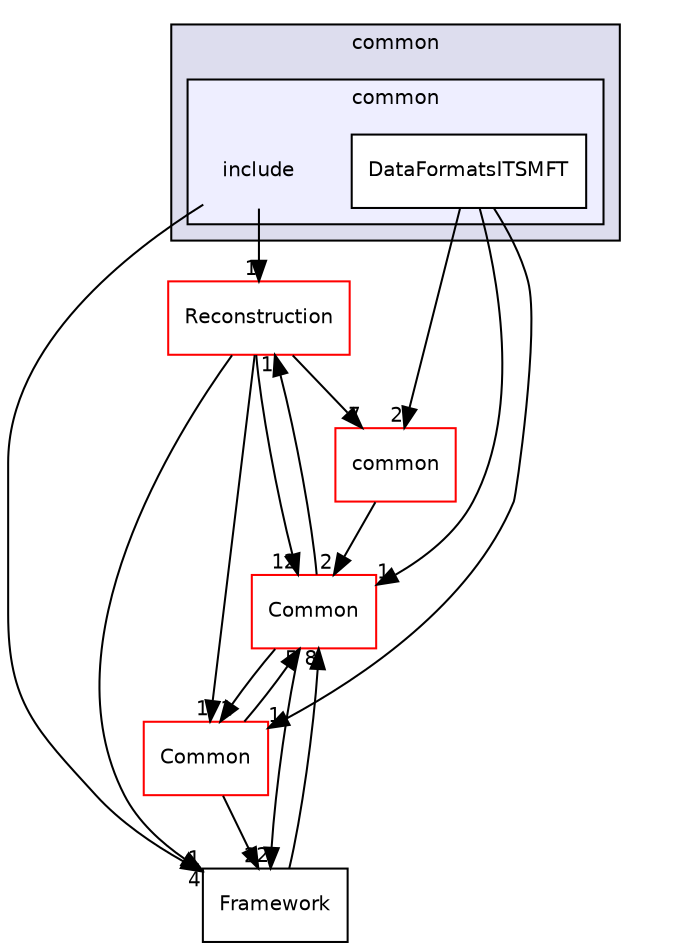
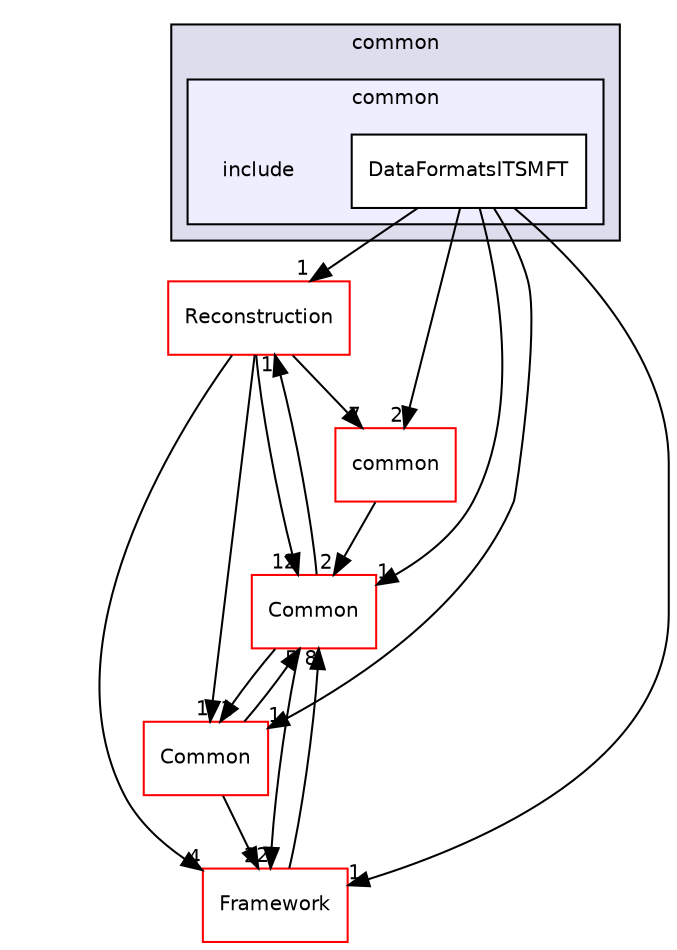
(259, 235) -> (350, 254)
(8, 529) -> (669, 599)
(275, 905) -> (275, 905)
